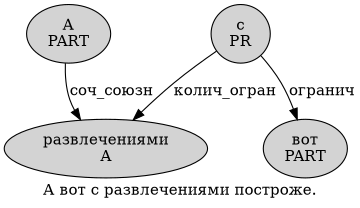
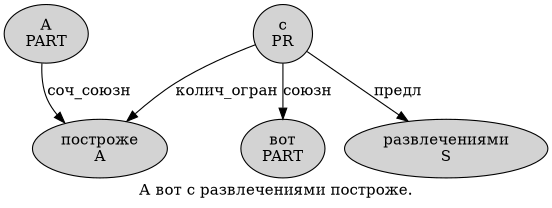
(322, 91) -> (308, 91)
(106, 149) -> (100, 149)
none -> (446, 149)
